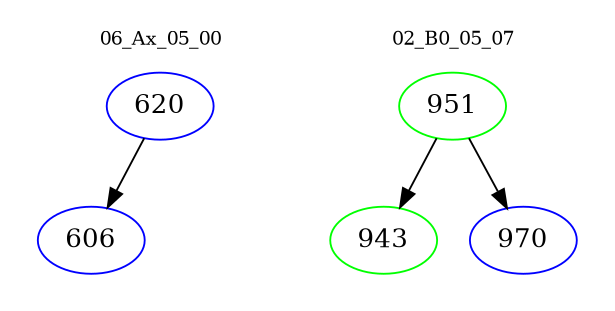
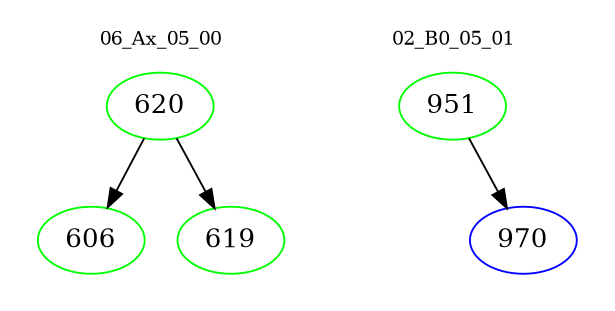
(454, 40) -> (454, 40)
(160, 106) -> (160, 106)
(91, 240) -> (91, 240)
none -> (231, 240)
(384, 240) -> none
